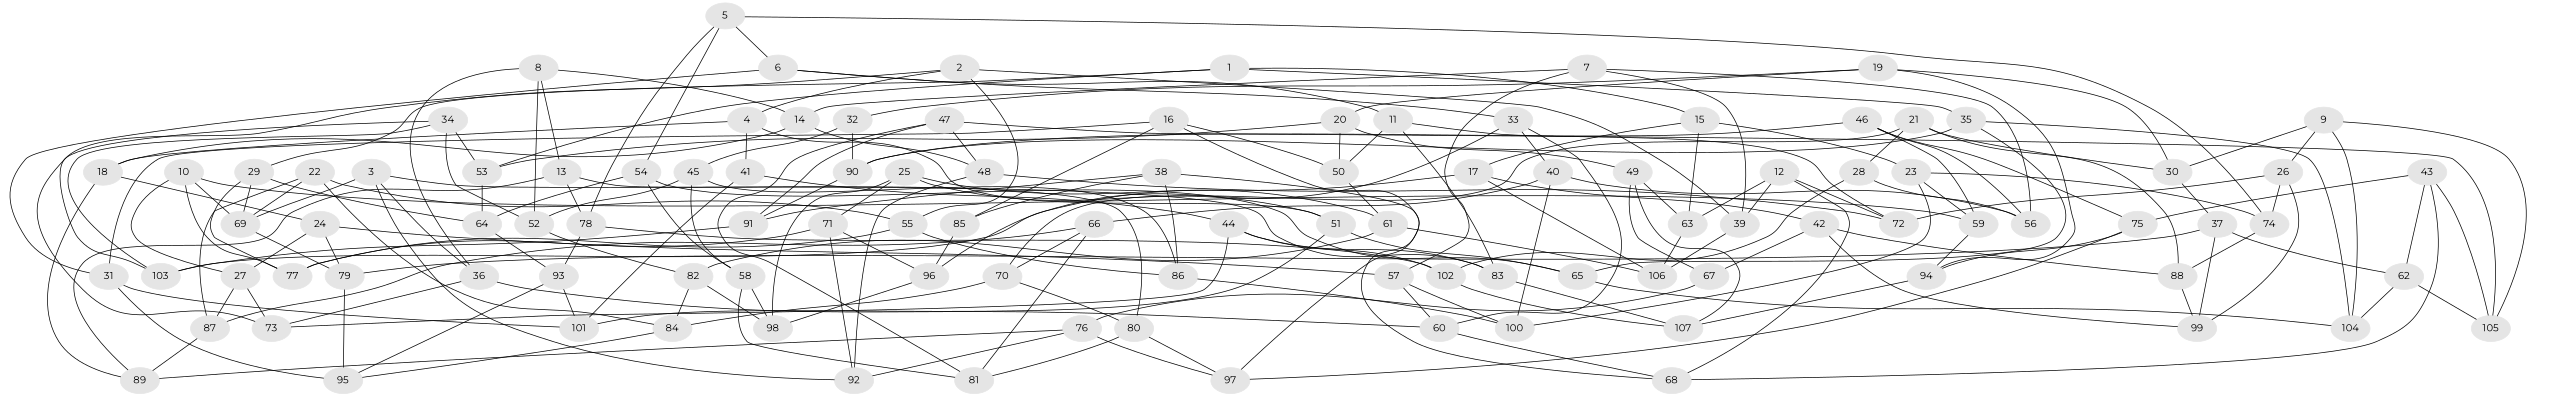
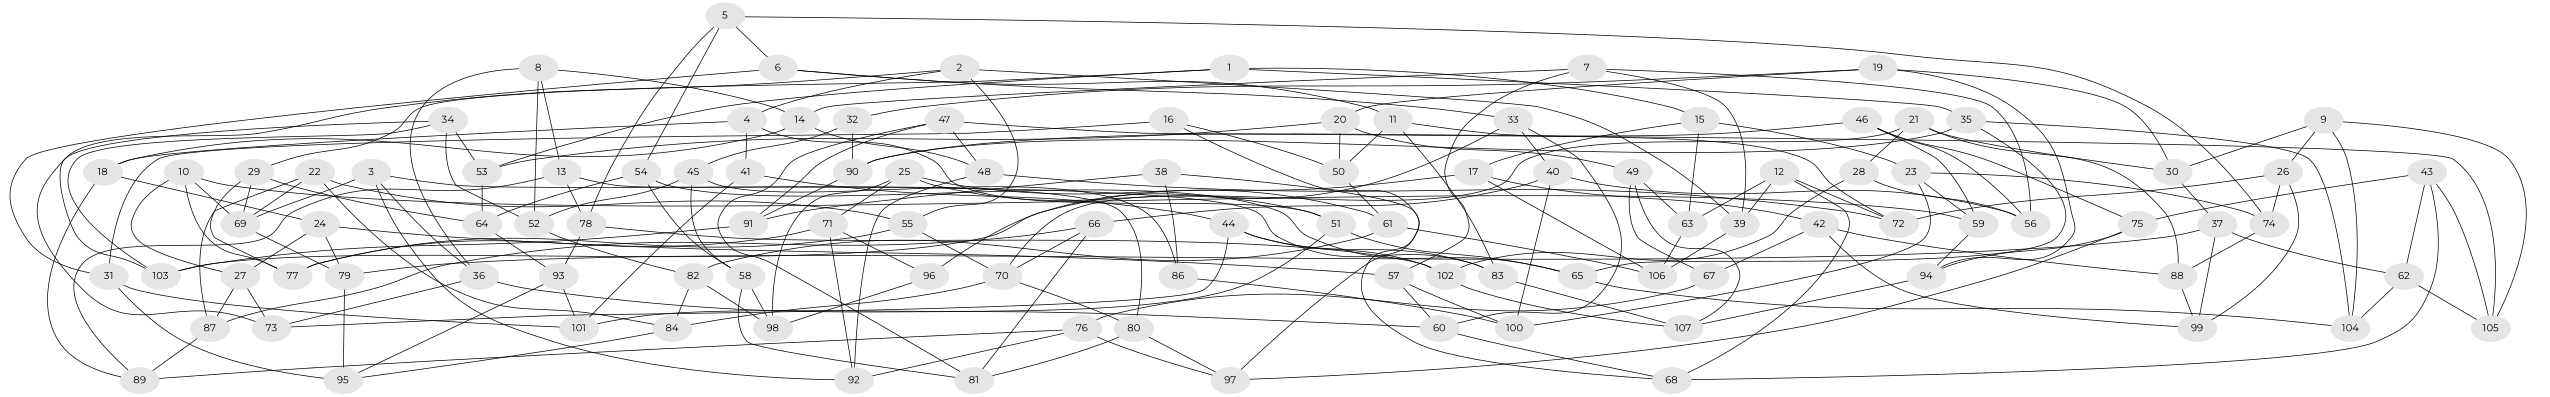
(960, 224) -> none
(1045, 262) -> (953, 250)
